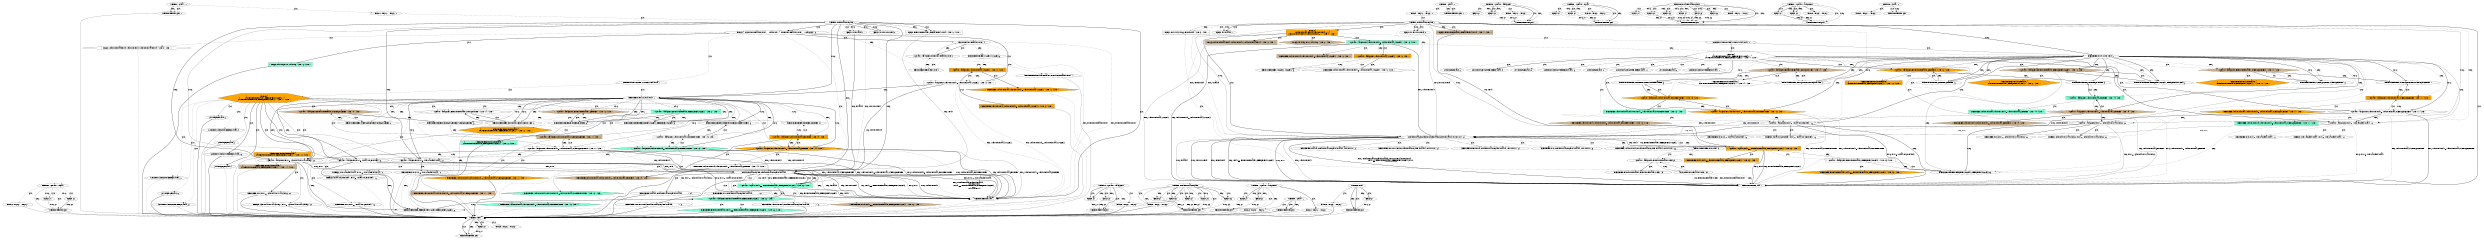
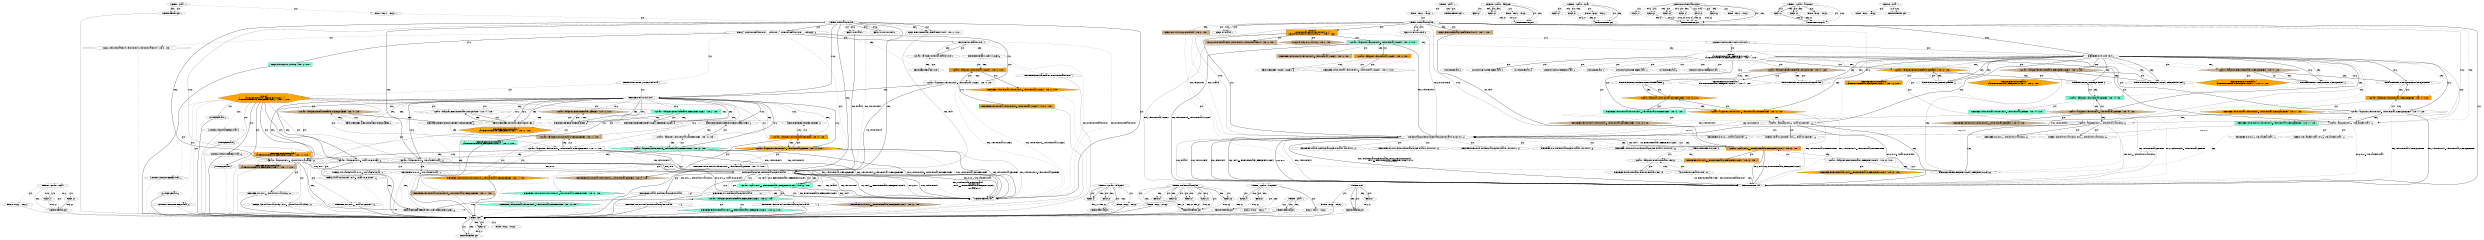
(1186, 32) -> (1186, 32)
